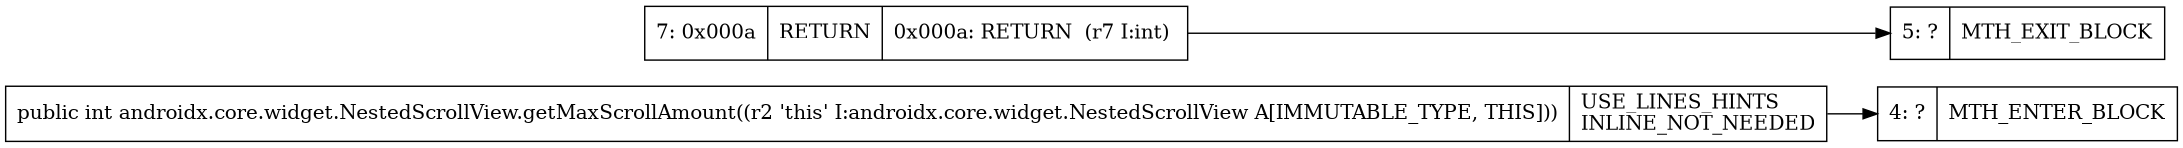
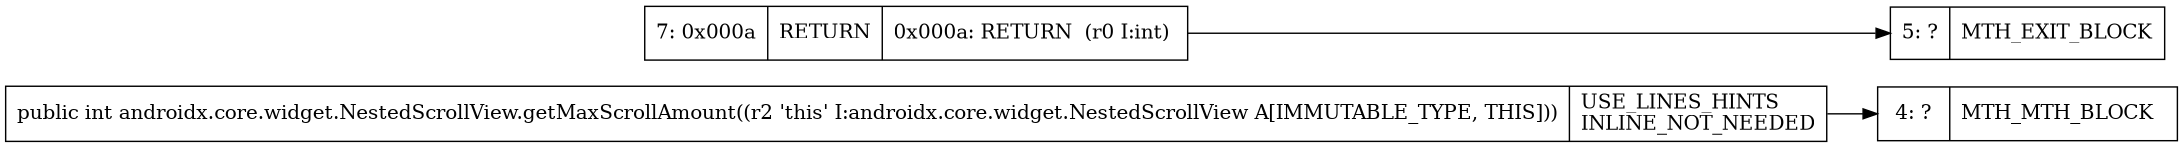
(1035, 33) -> (1035, 33)
(2057, 113) -> (2057, 113)
